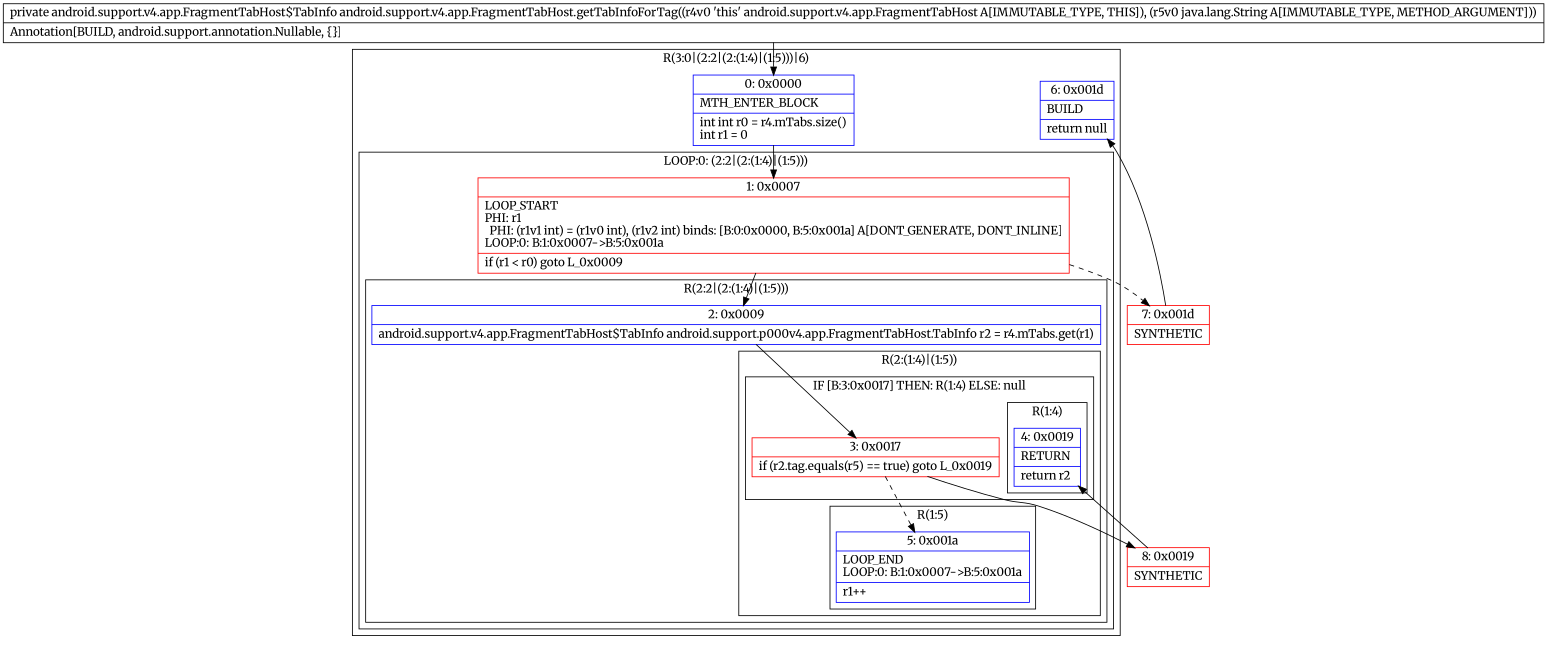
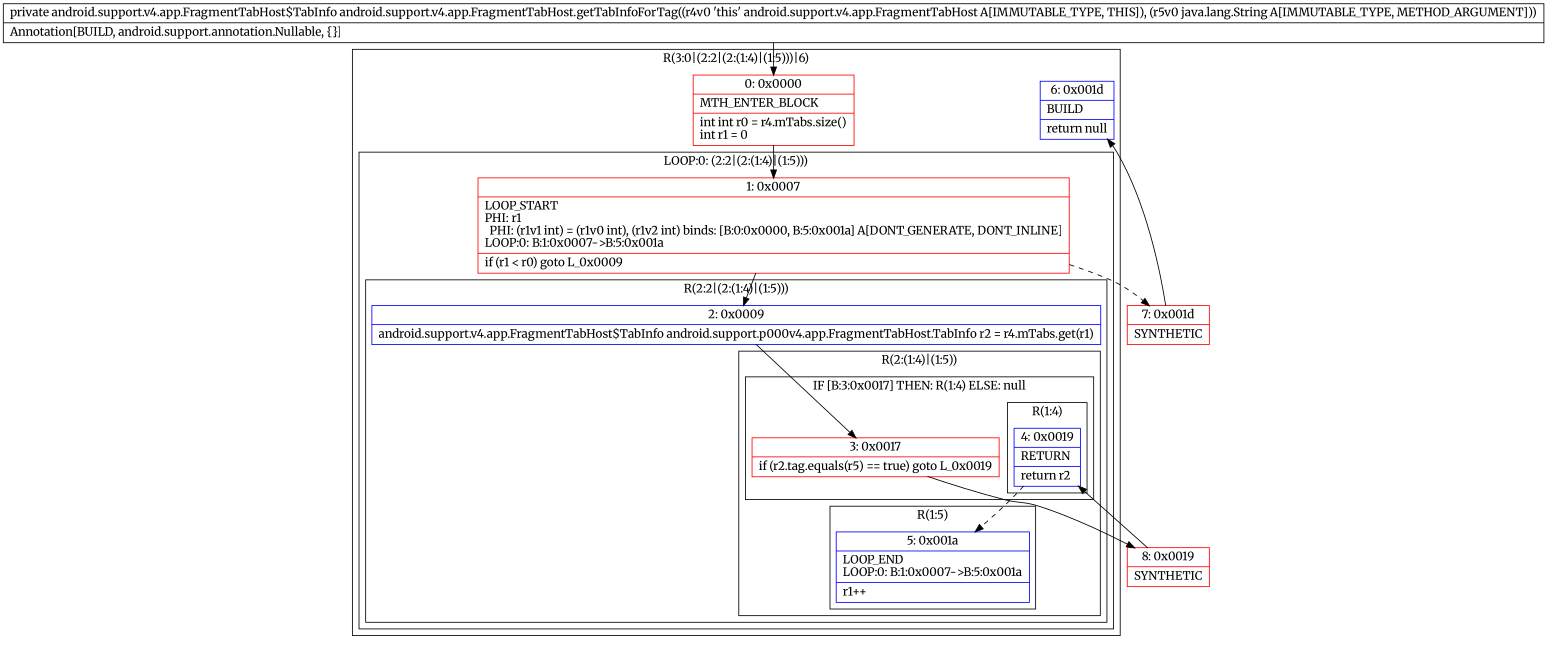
(774, 110) -> (774, 110)
(895, 495) -> (998, 512)
